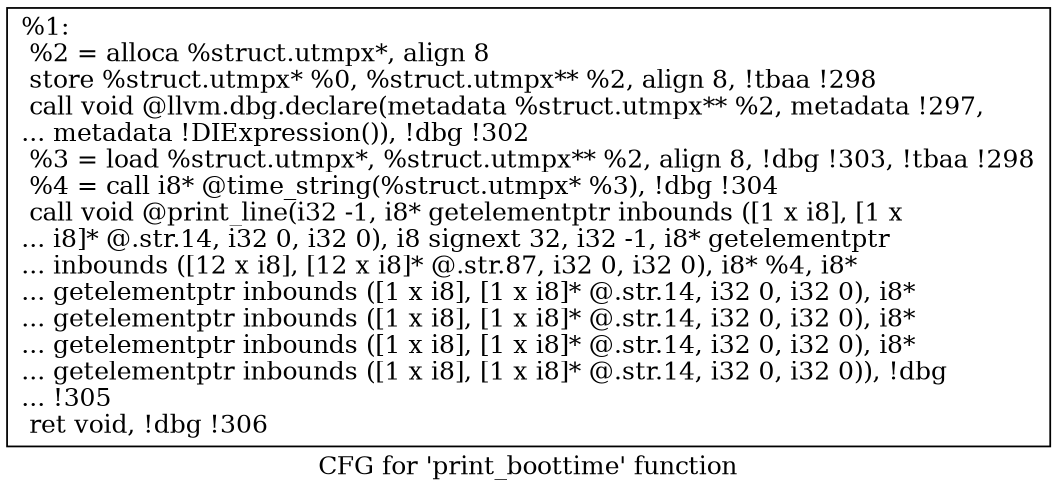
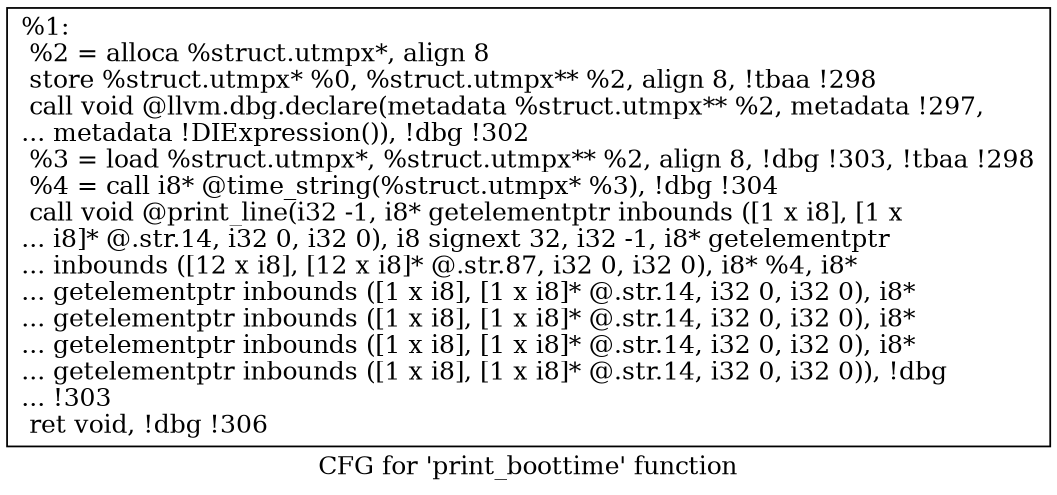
(67, 399) -> (67, 399)
